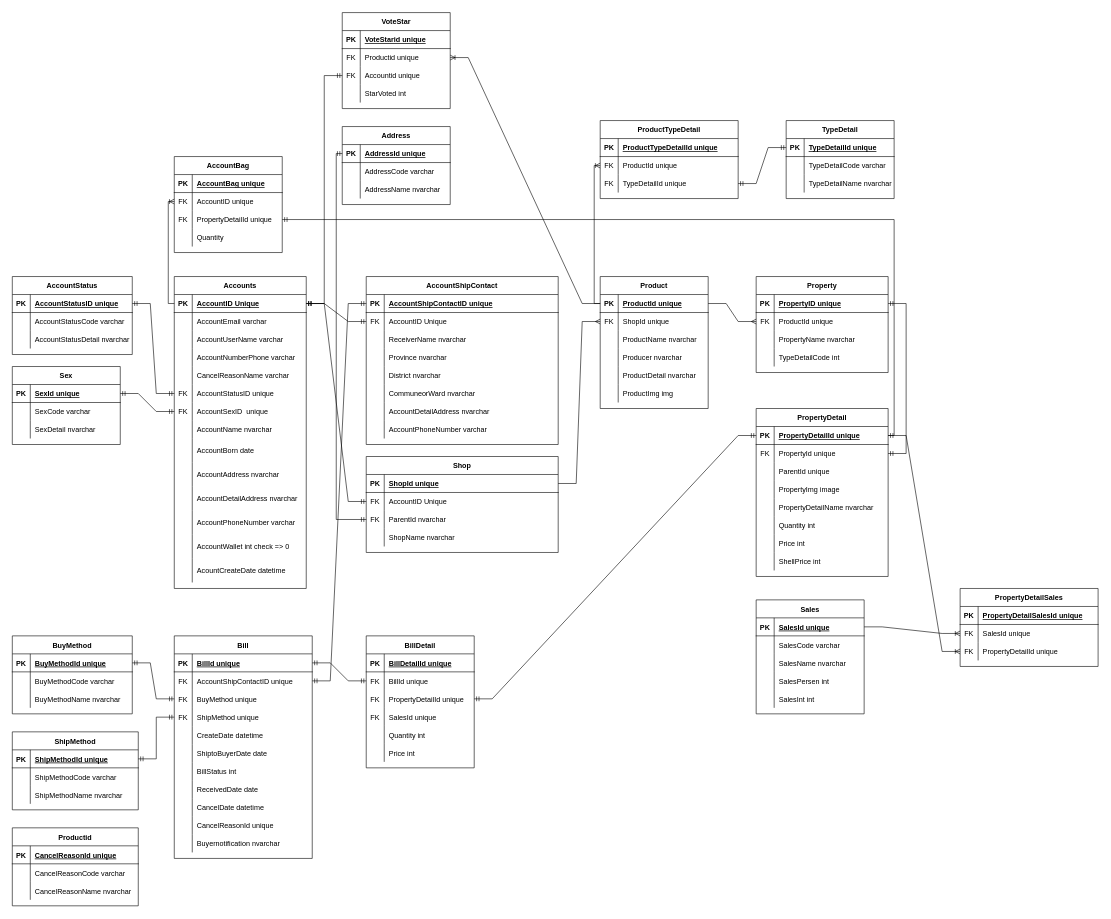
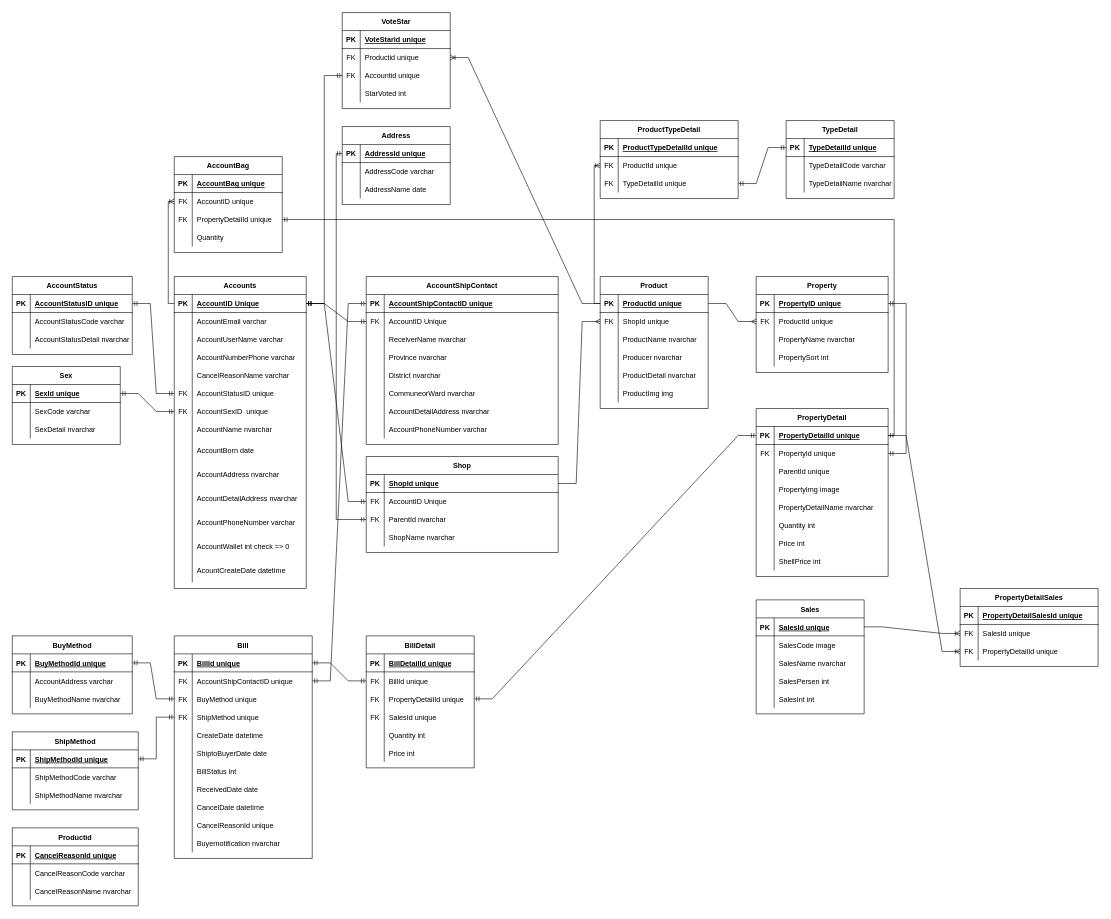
(404, 190) -> (396, 190)
(811, 358) -> (809, 358)
(811, 645) -> (806, 645)
(76, 681) -> (78, 681)
